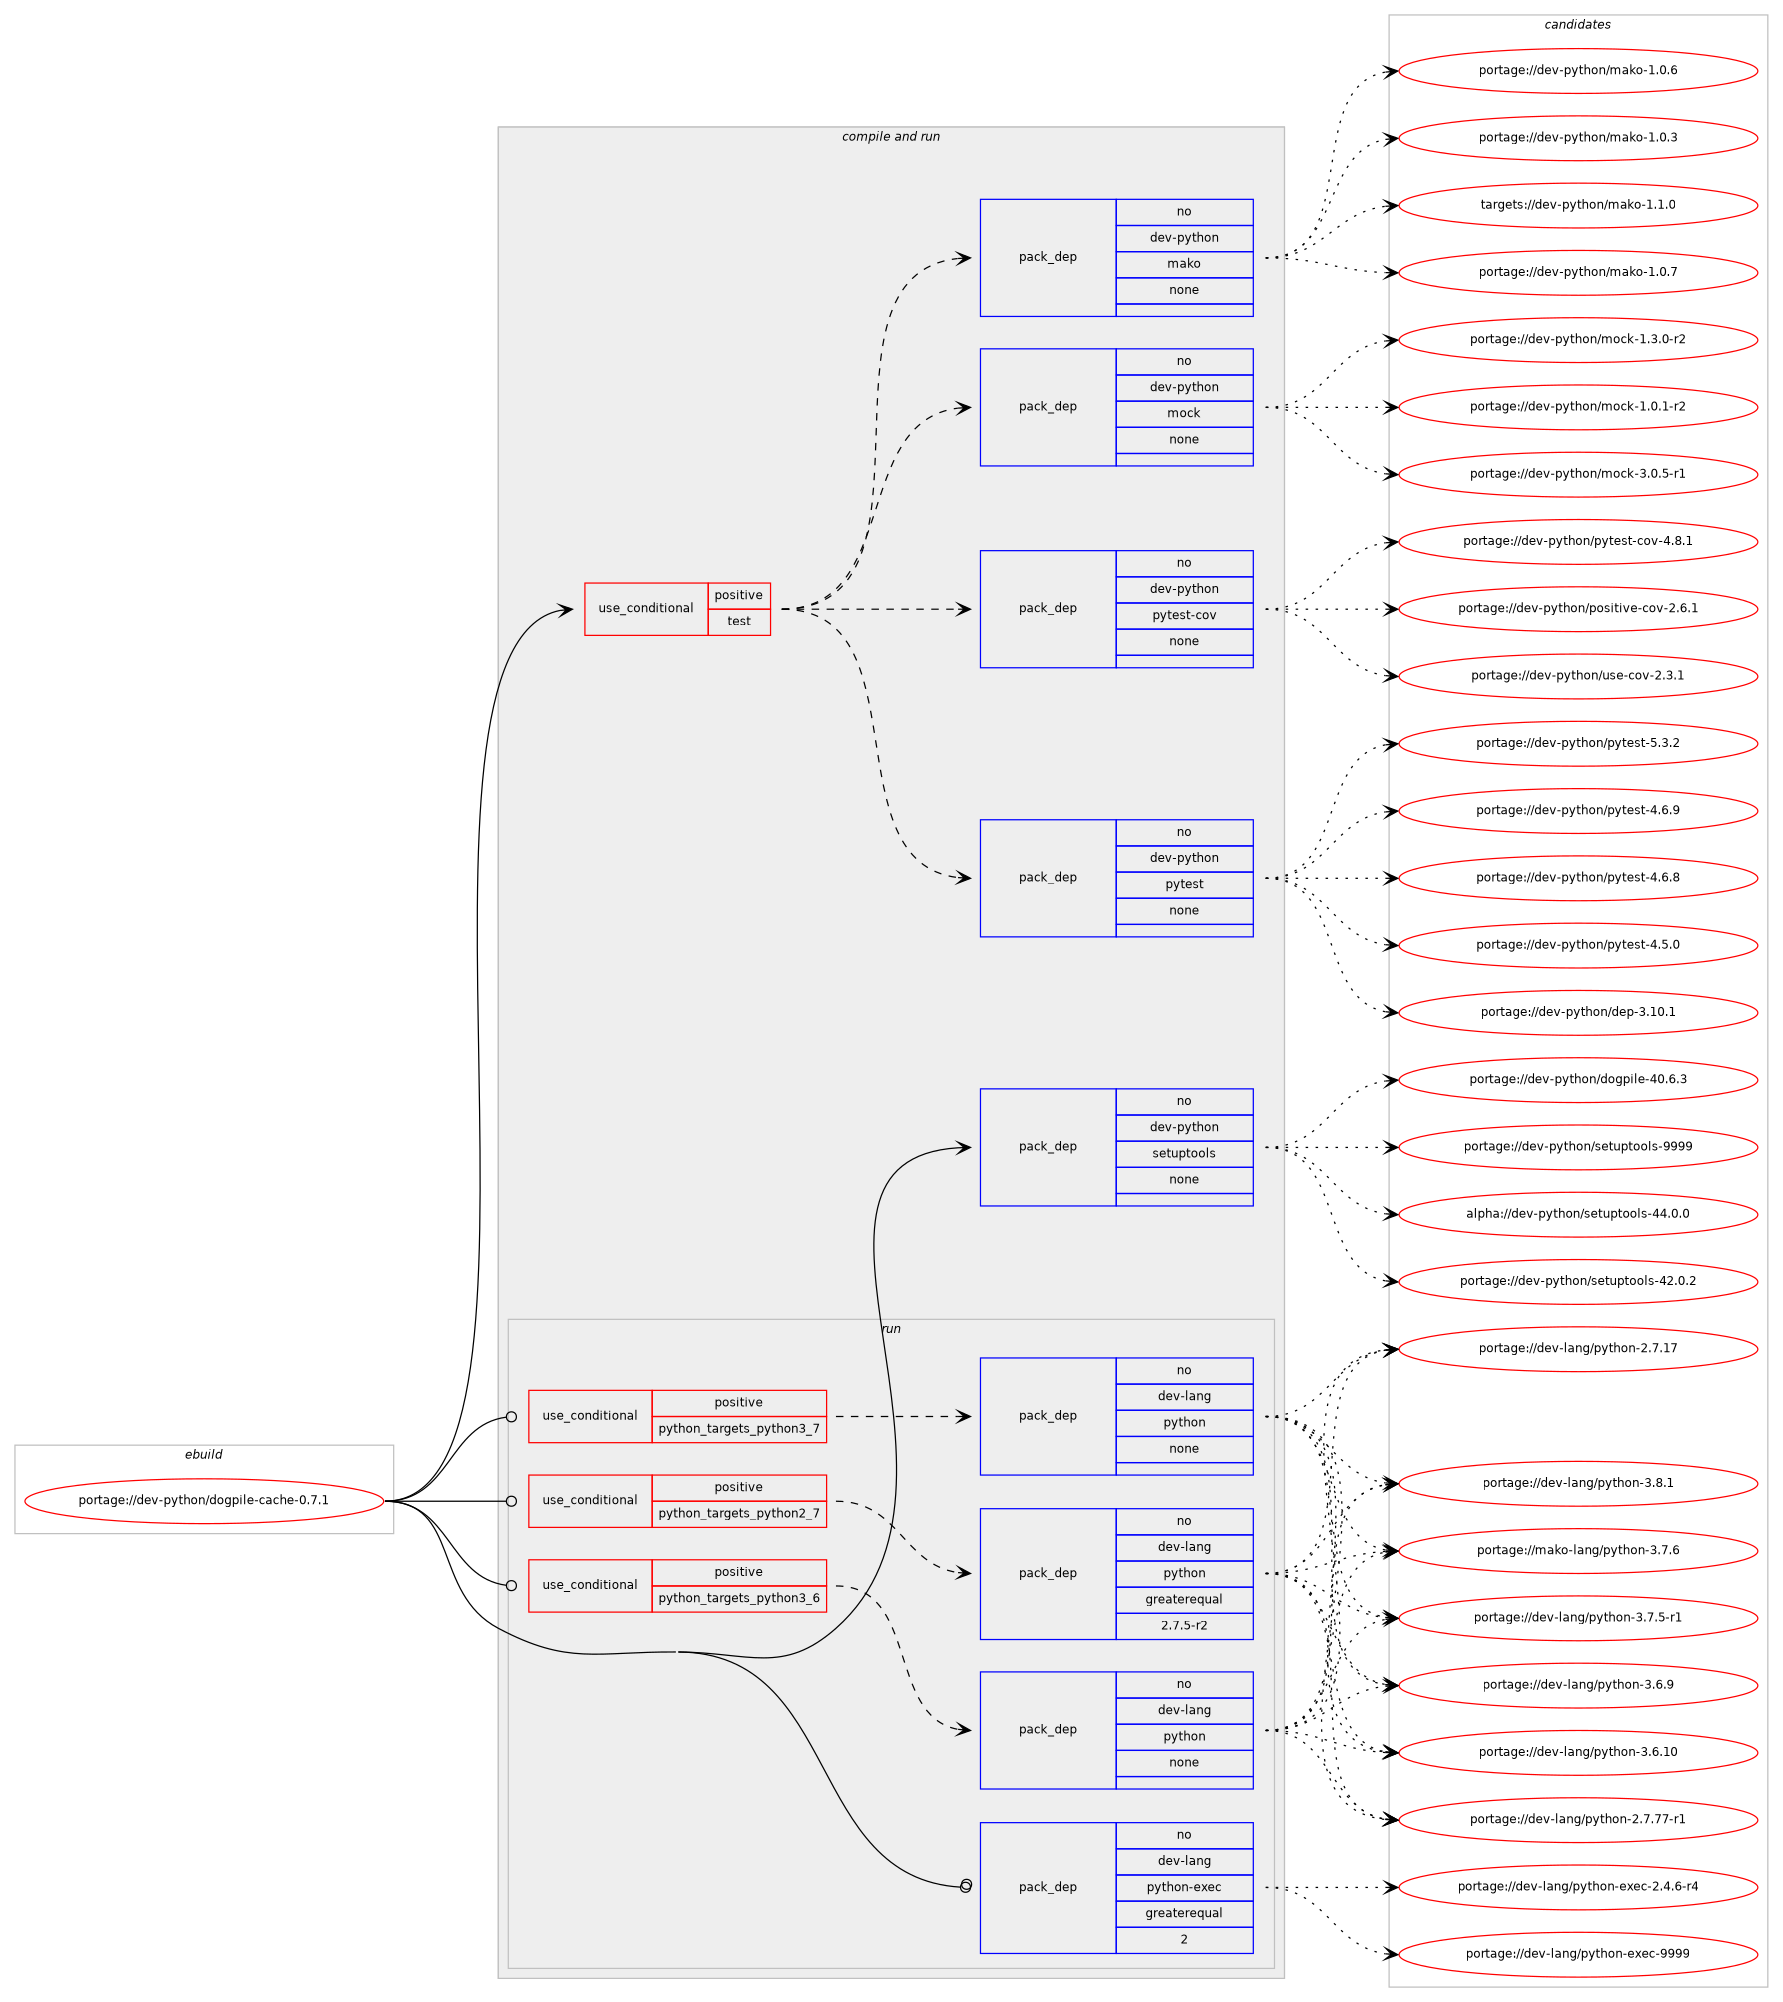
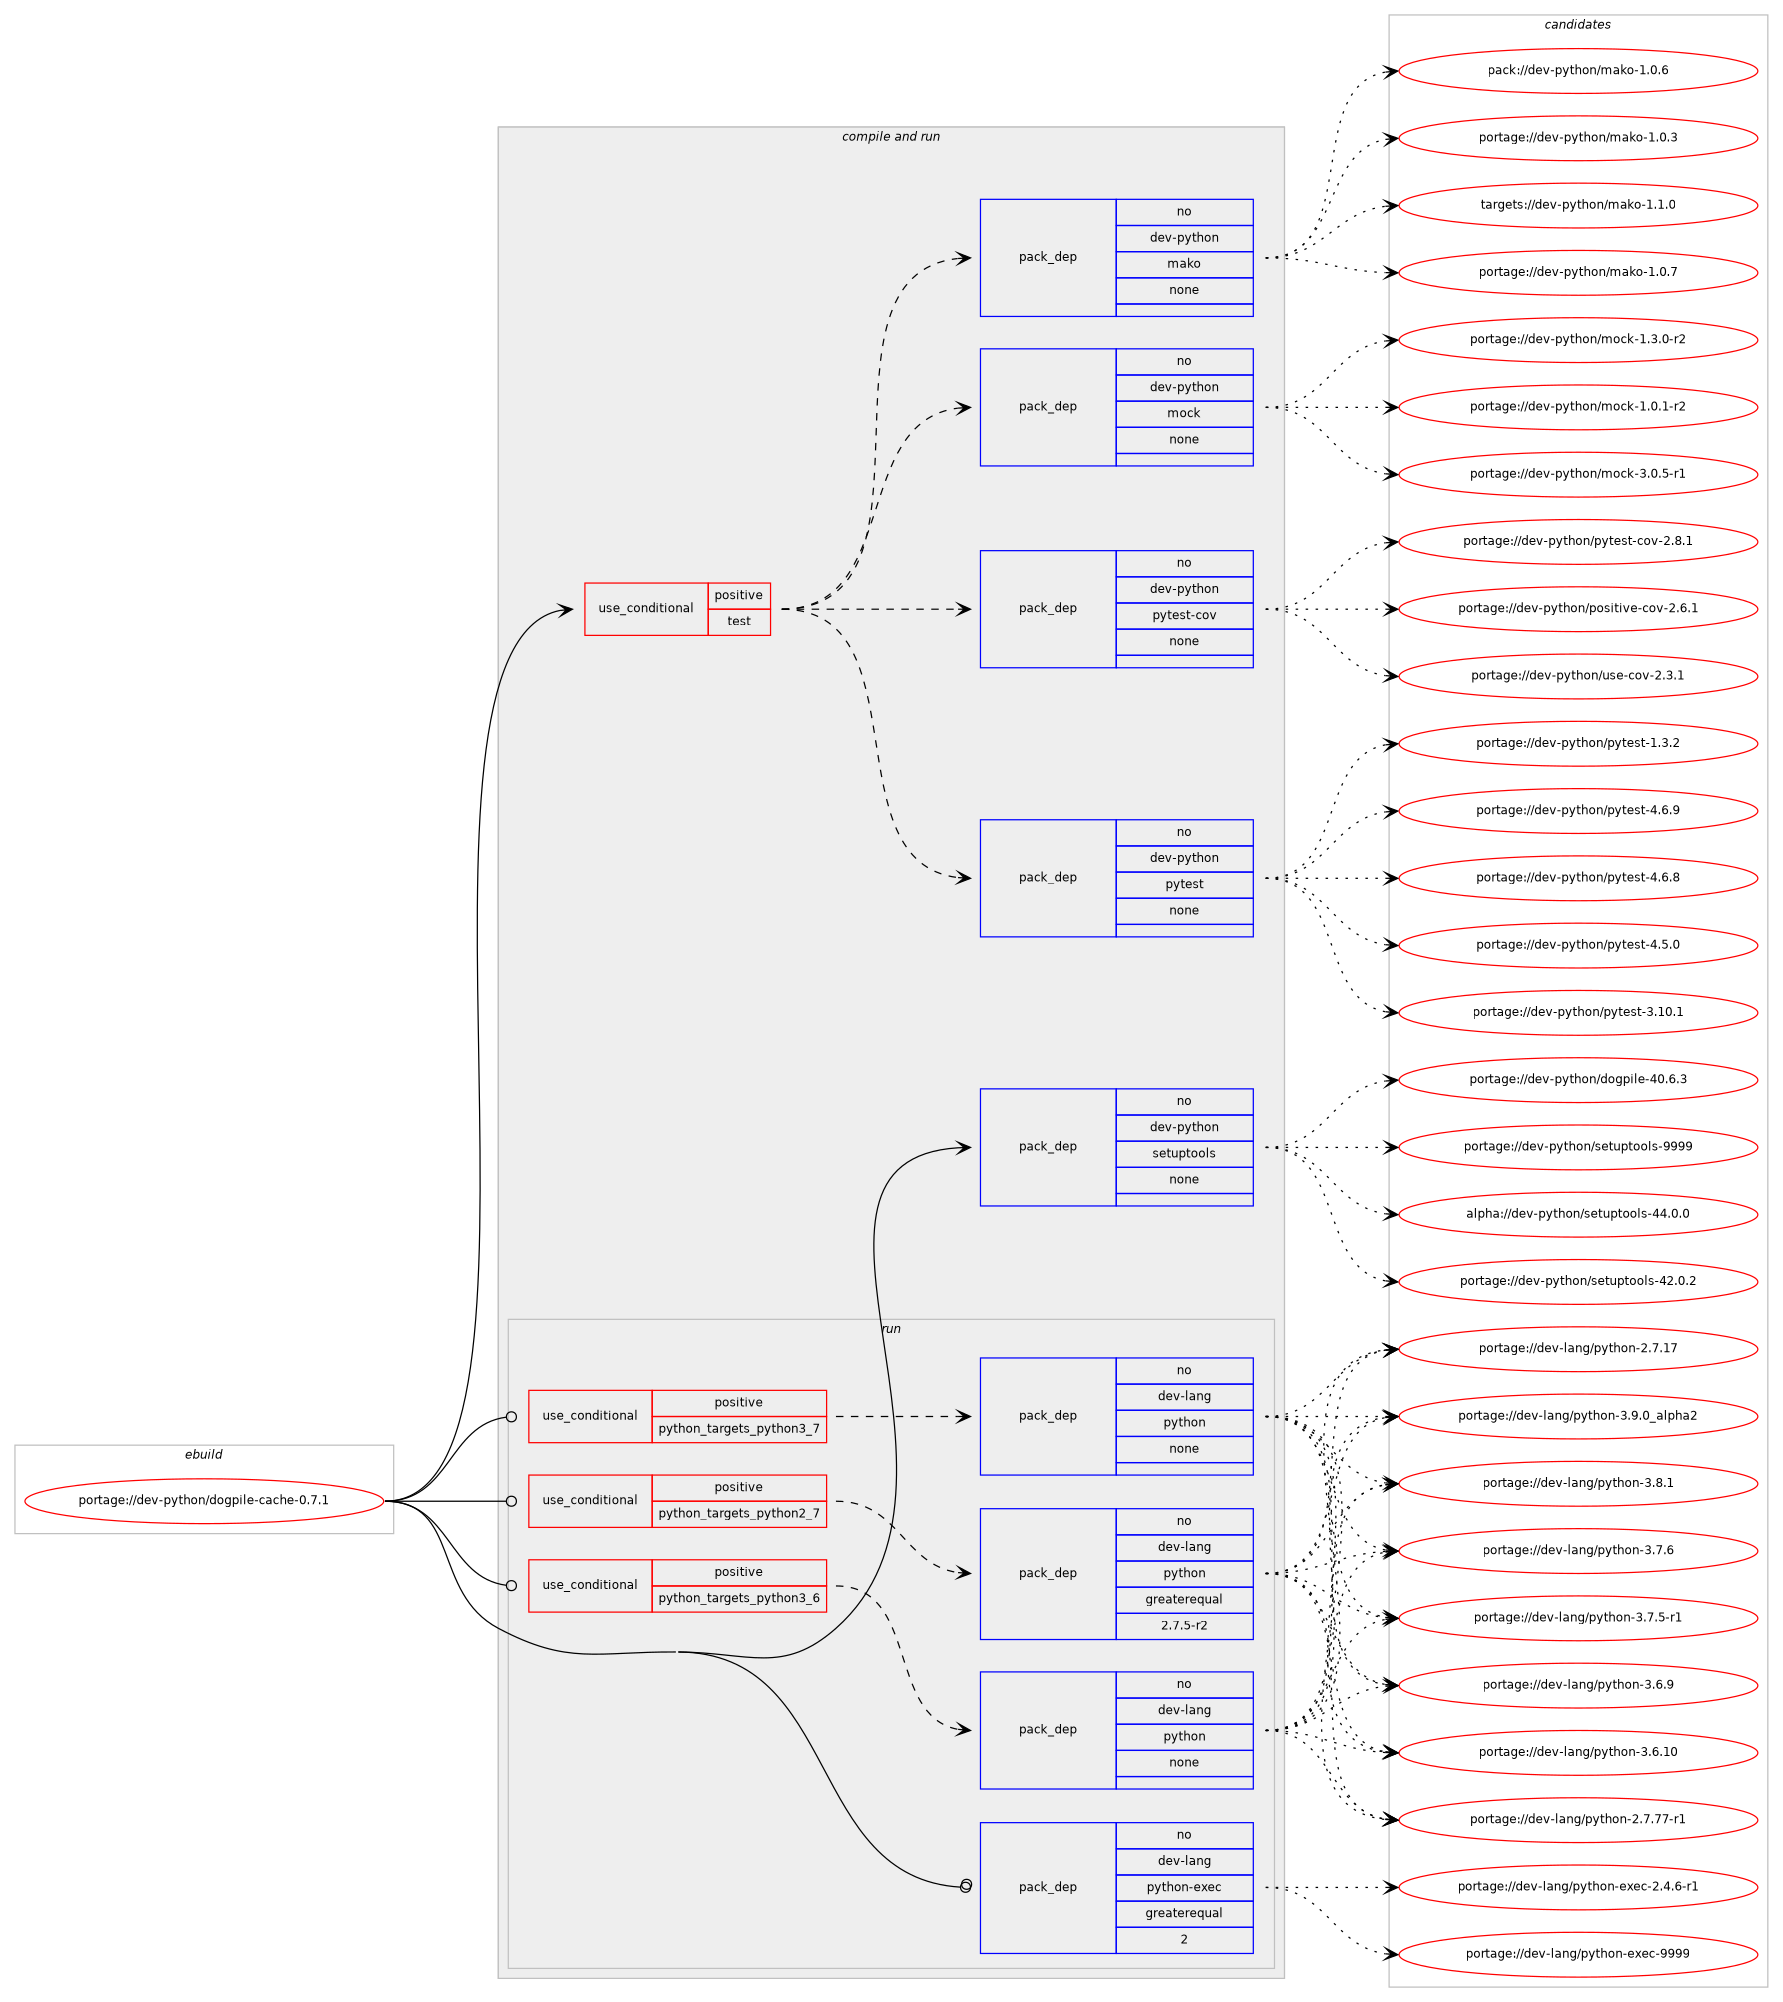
(1578, 71) -> (1578, 71)
(1578, 542) -> (1578, 542)
(1578, 744) -> (1578, 744)
(1578, 1013) -> (1578, 1013)
none -> (1578, 1417)
(1578, 1551) -> (1578, 1551)
(1578, 1887) -> (1578, 1887)
